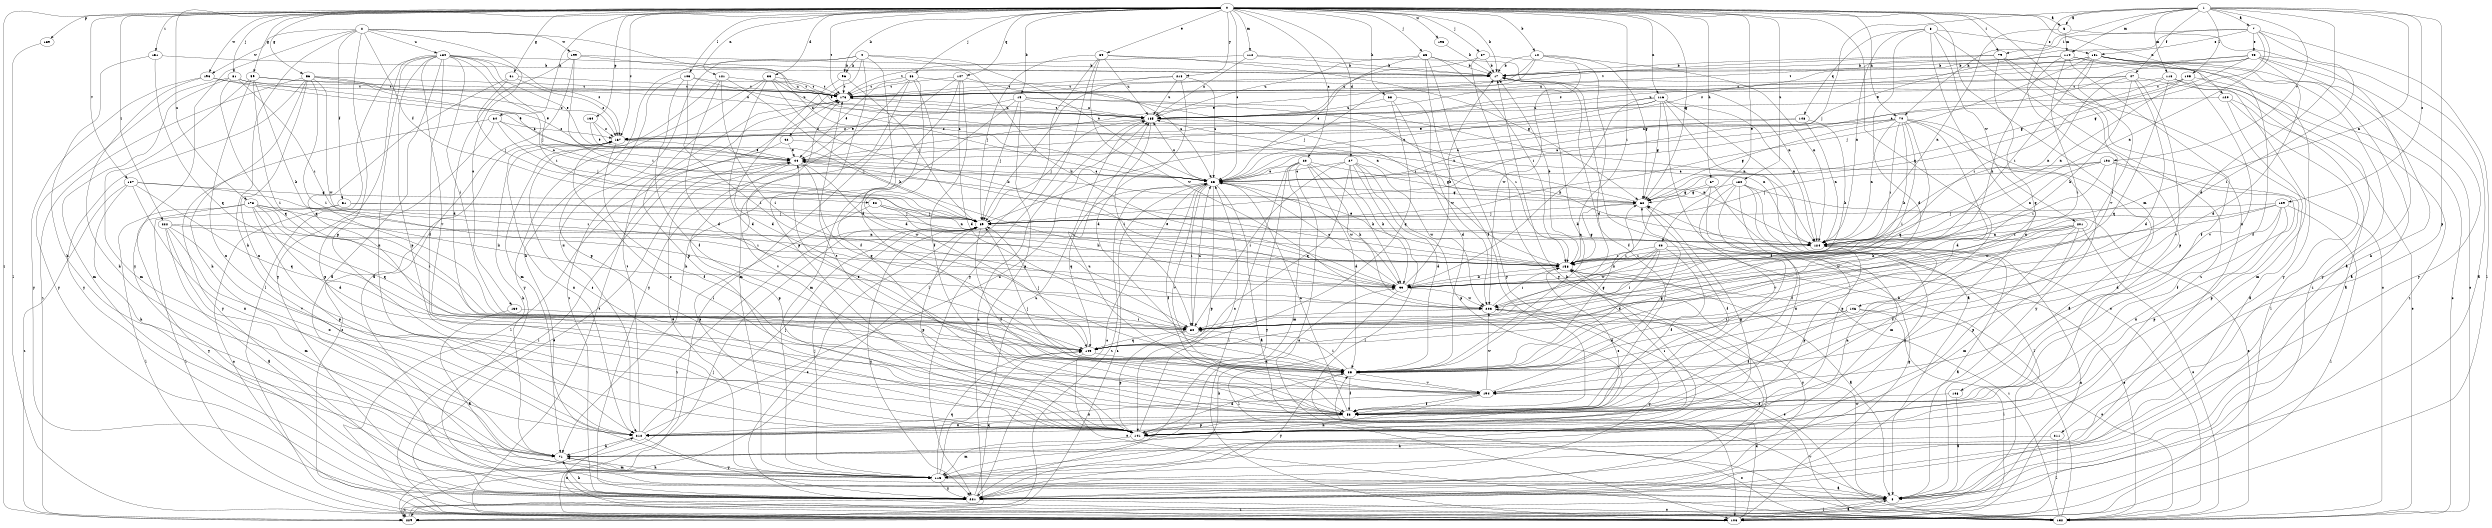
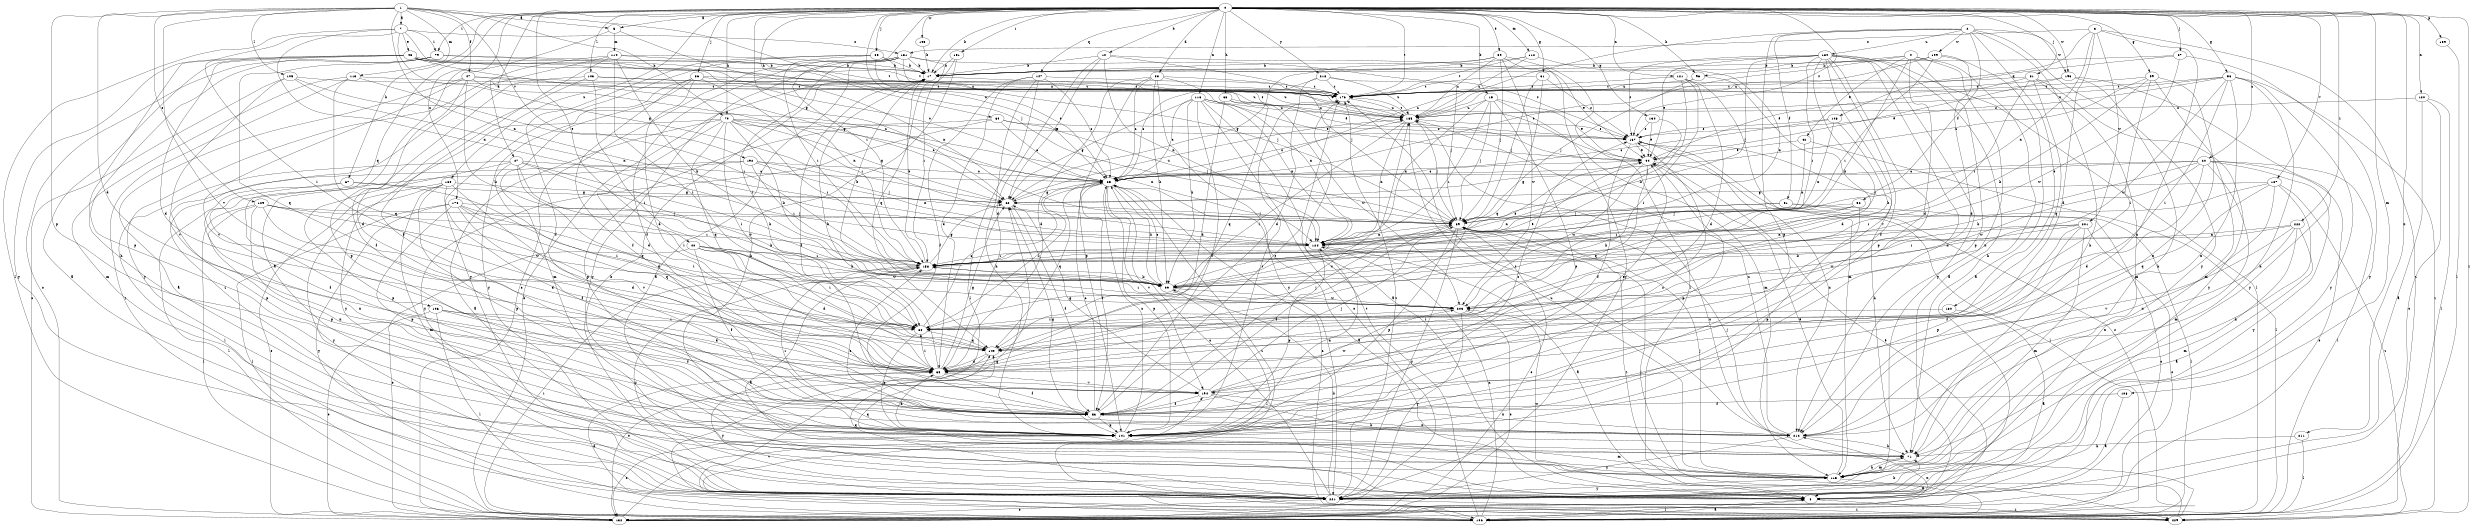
(2133, 21) -> none
